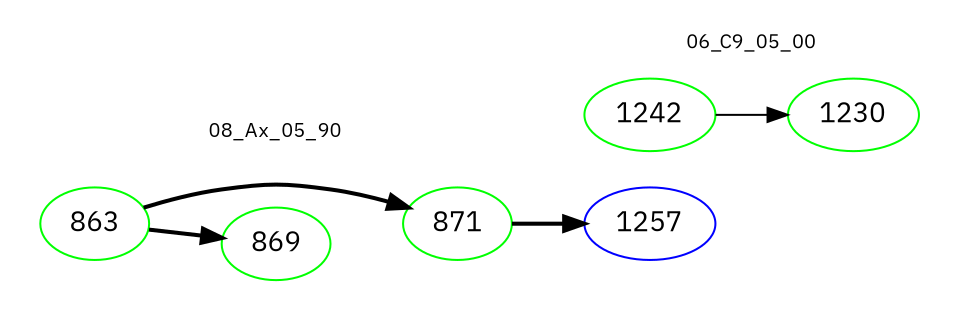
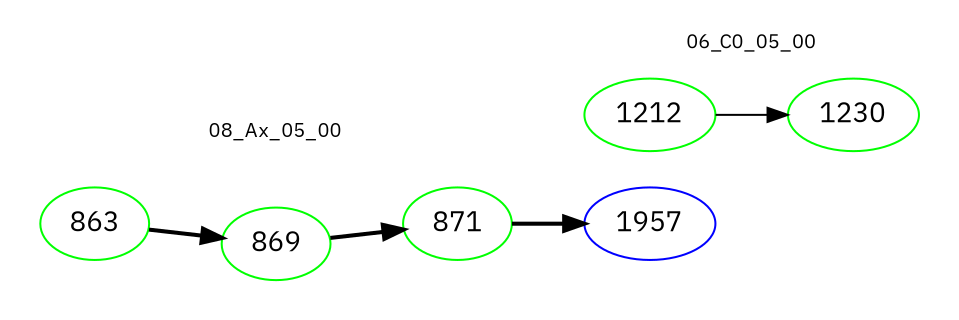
(752, 43) -> (752, 43)
(650, 115) -> (650, 115)
(276, 132) -> (276, 132)
(266, 185) -> (357, 235)
(650, 224) -> (650, 224)
